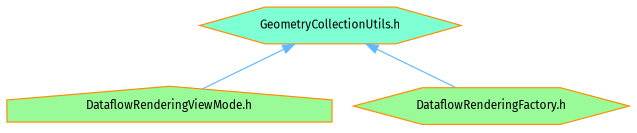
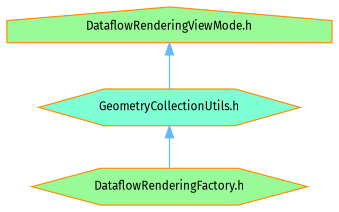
(243, 69) -> (169, 72)
